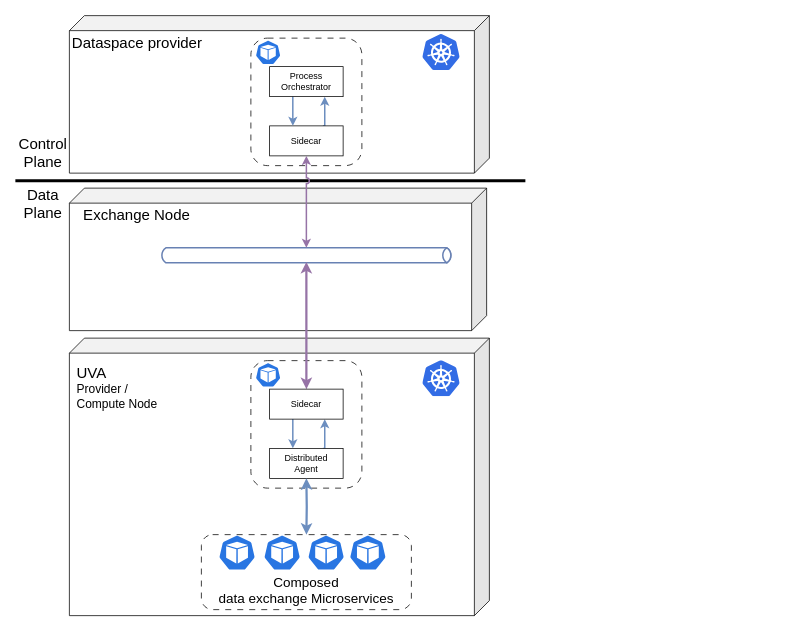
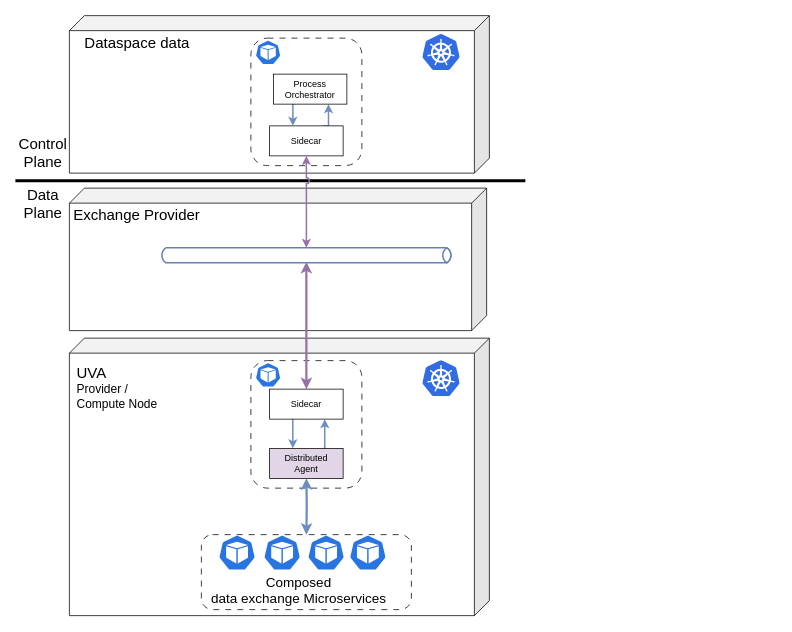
(137, 42) -> (137, 42)
(306, 81) -> (310, 89)
(137, 214) -> (137, 214)
(306, 463) -> (306, 463)
(306, 591) -> (299, 591)
